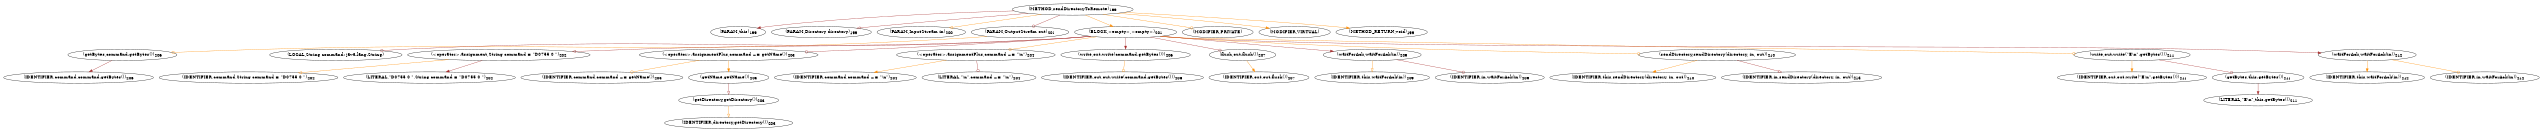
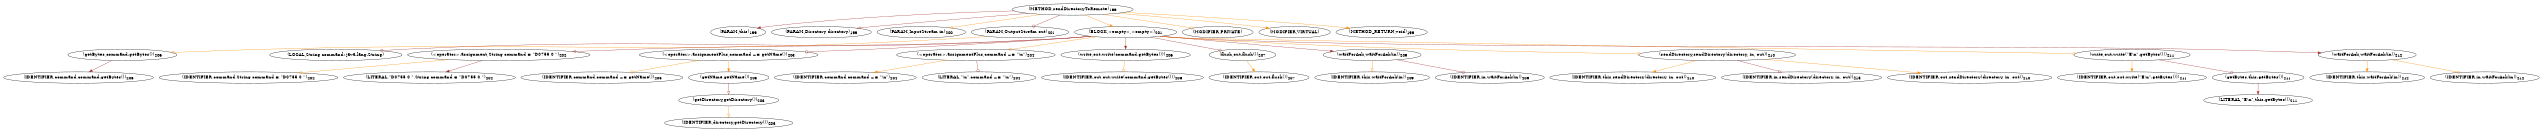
none -> (1970, 78)
